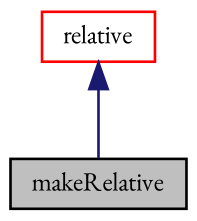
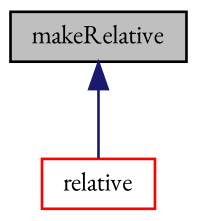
(98, 124) -> (98, 124)
